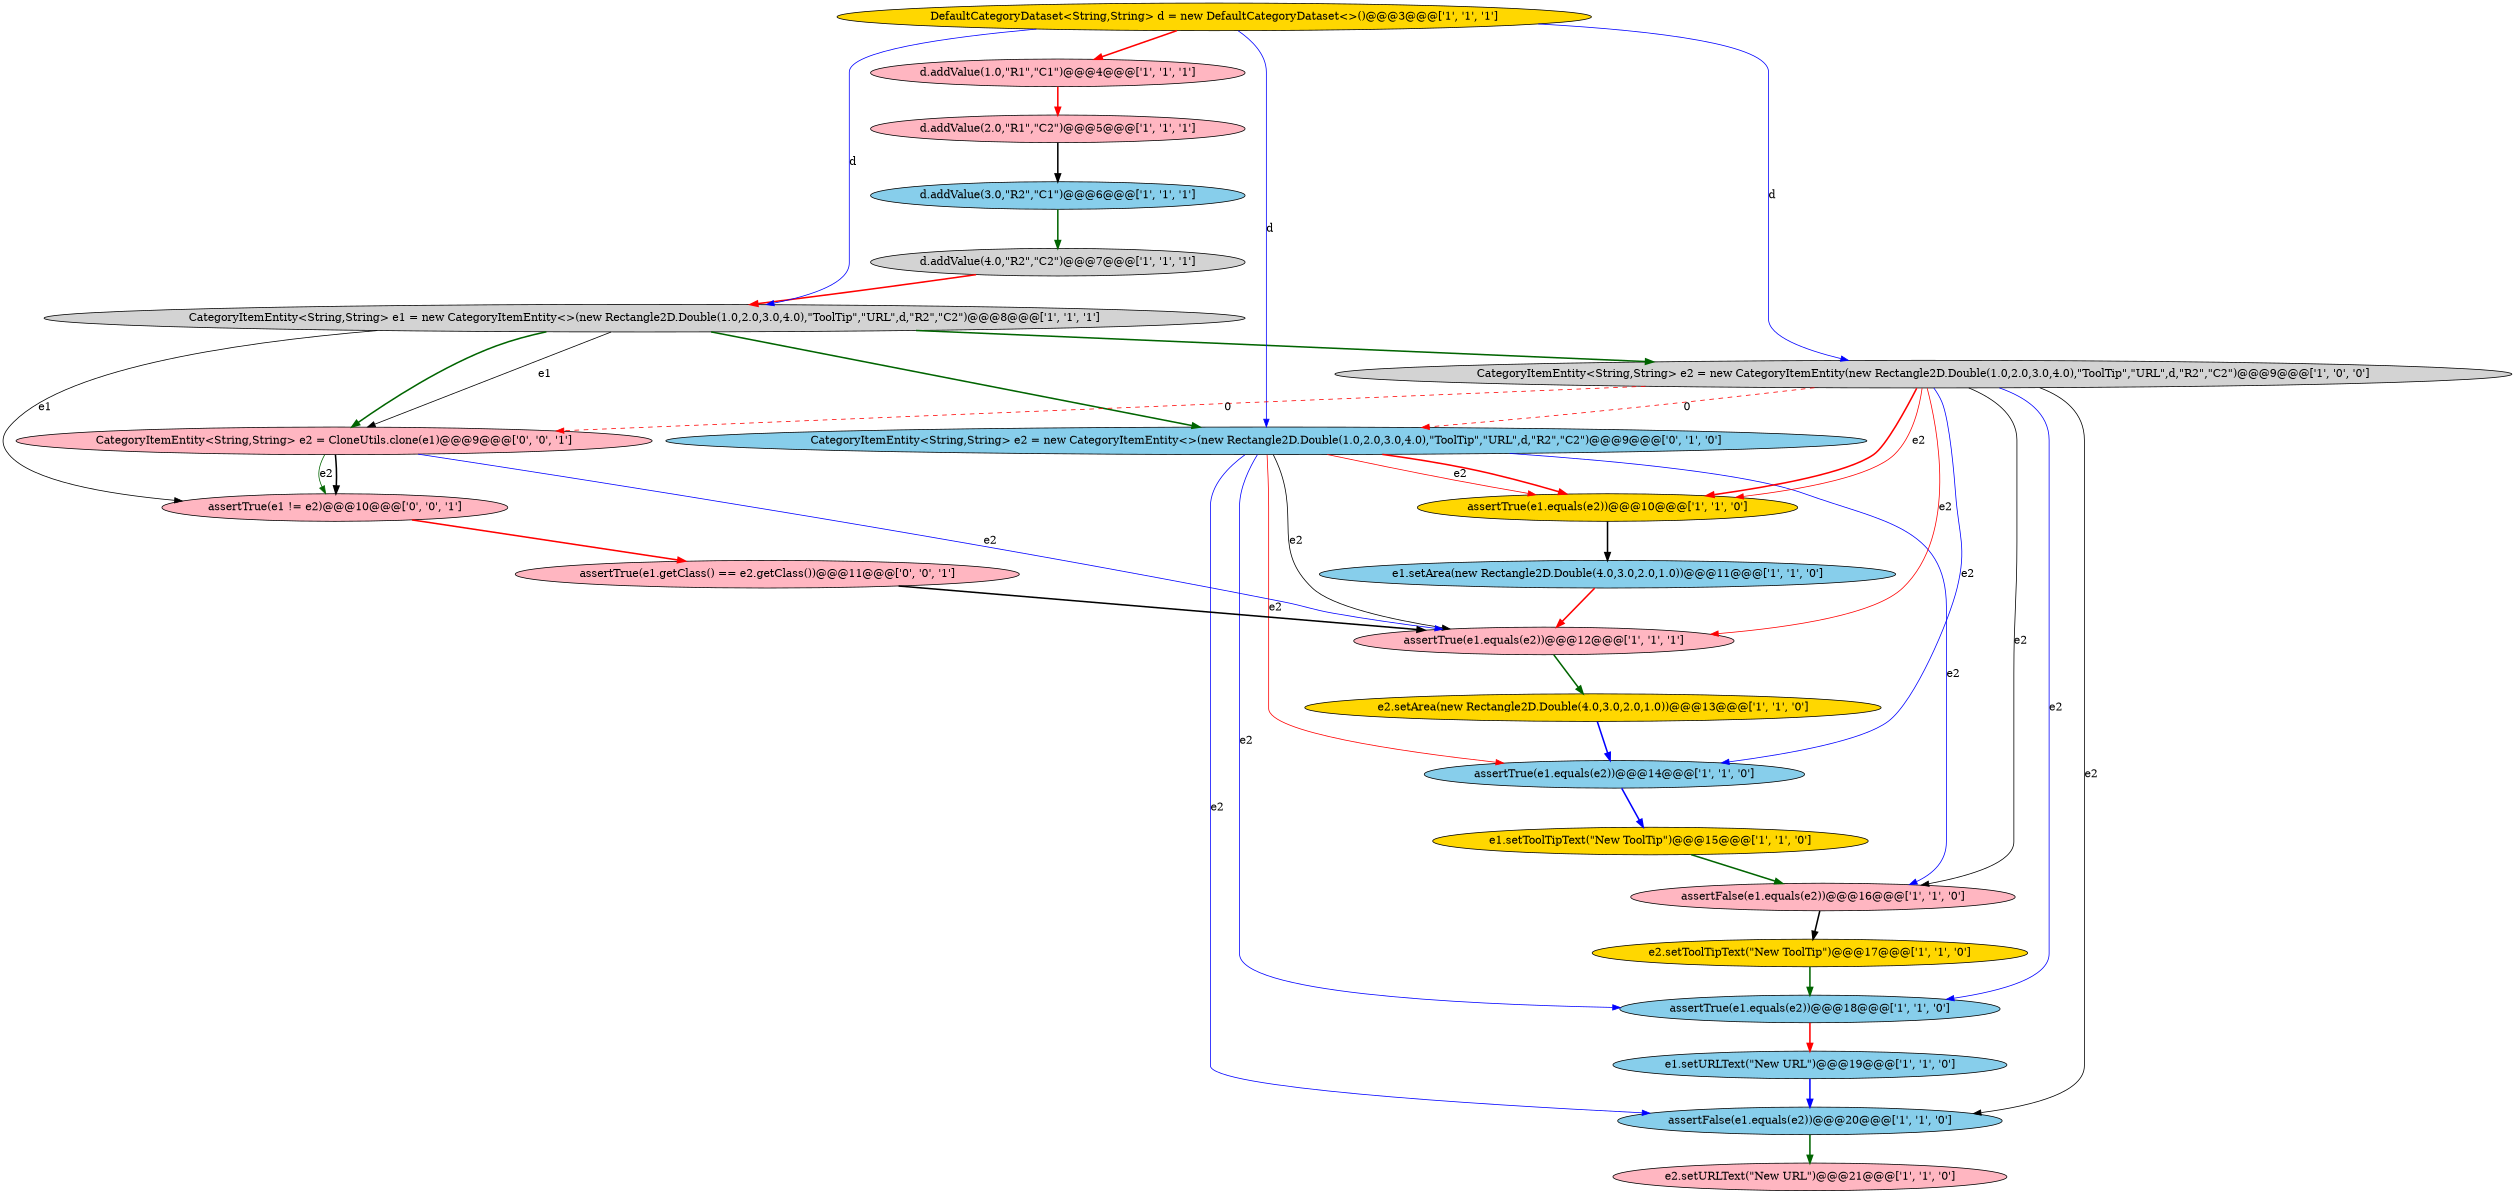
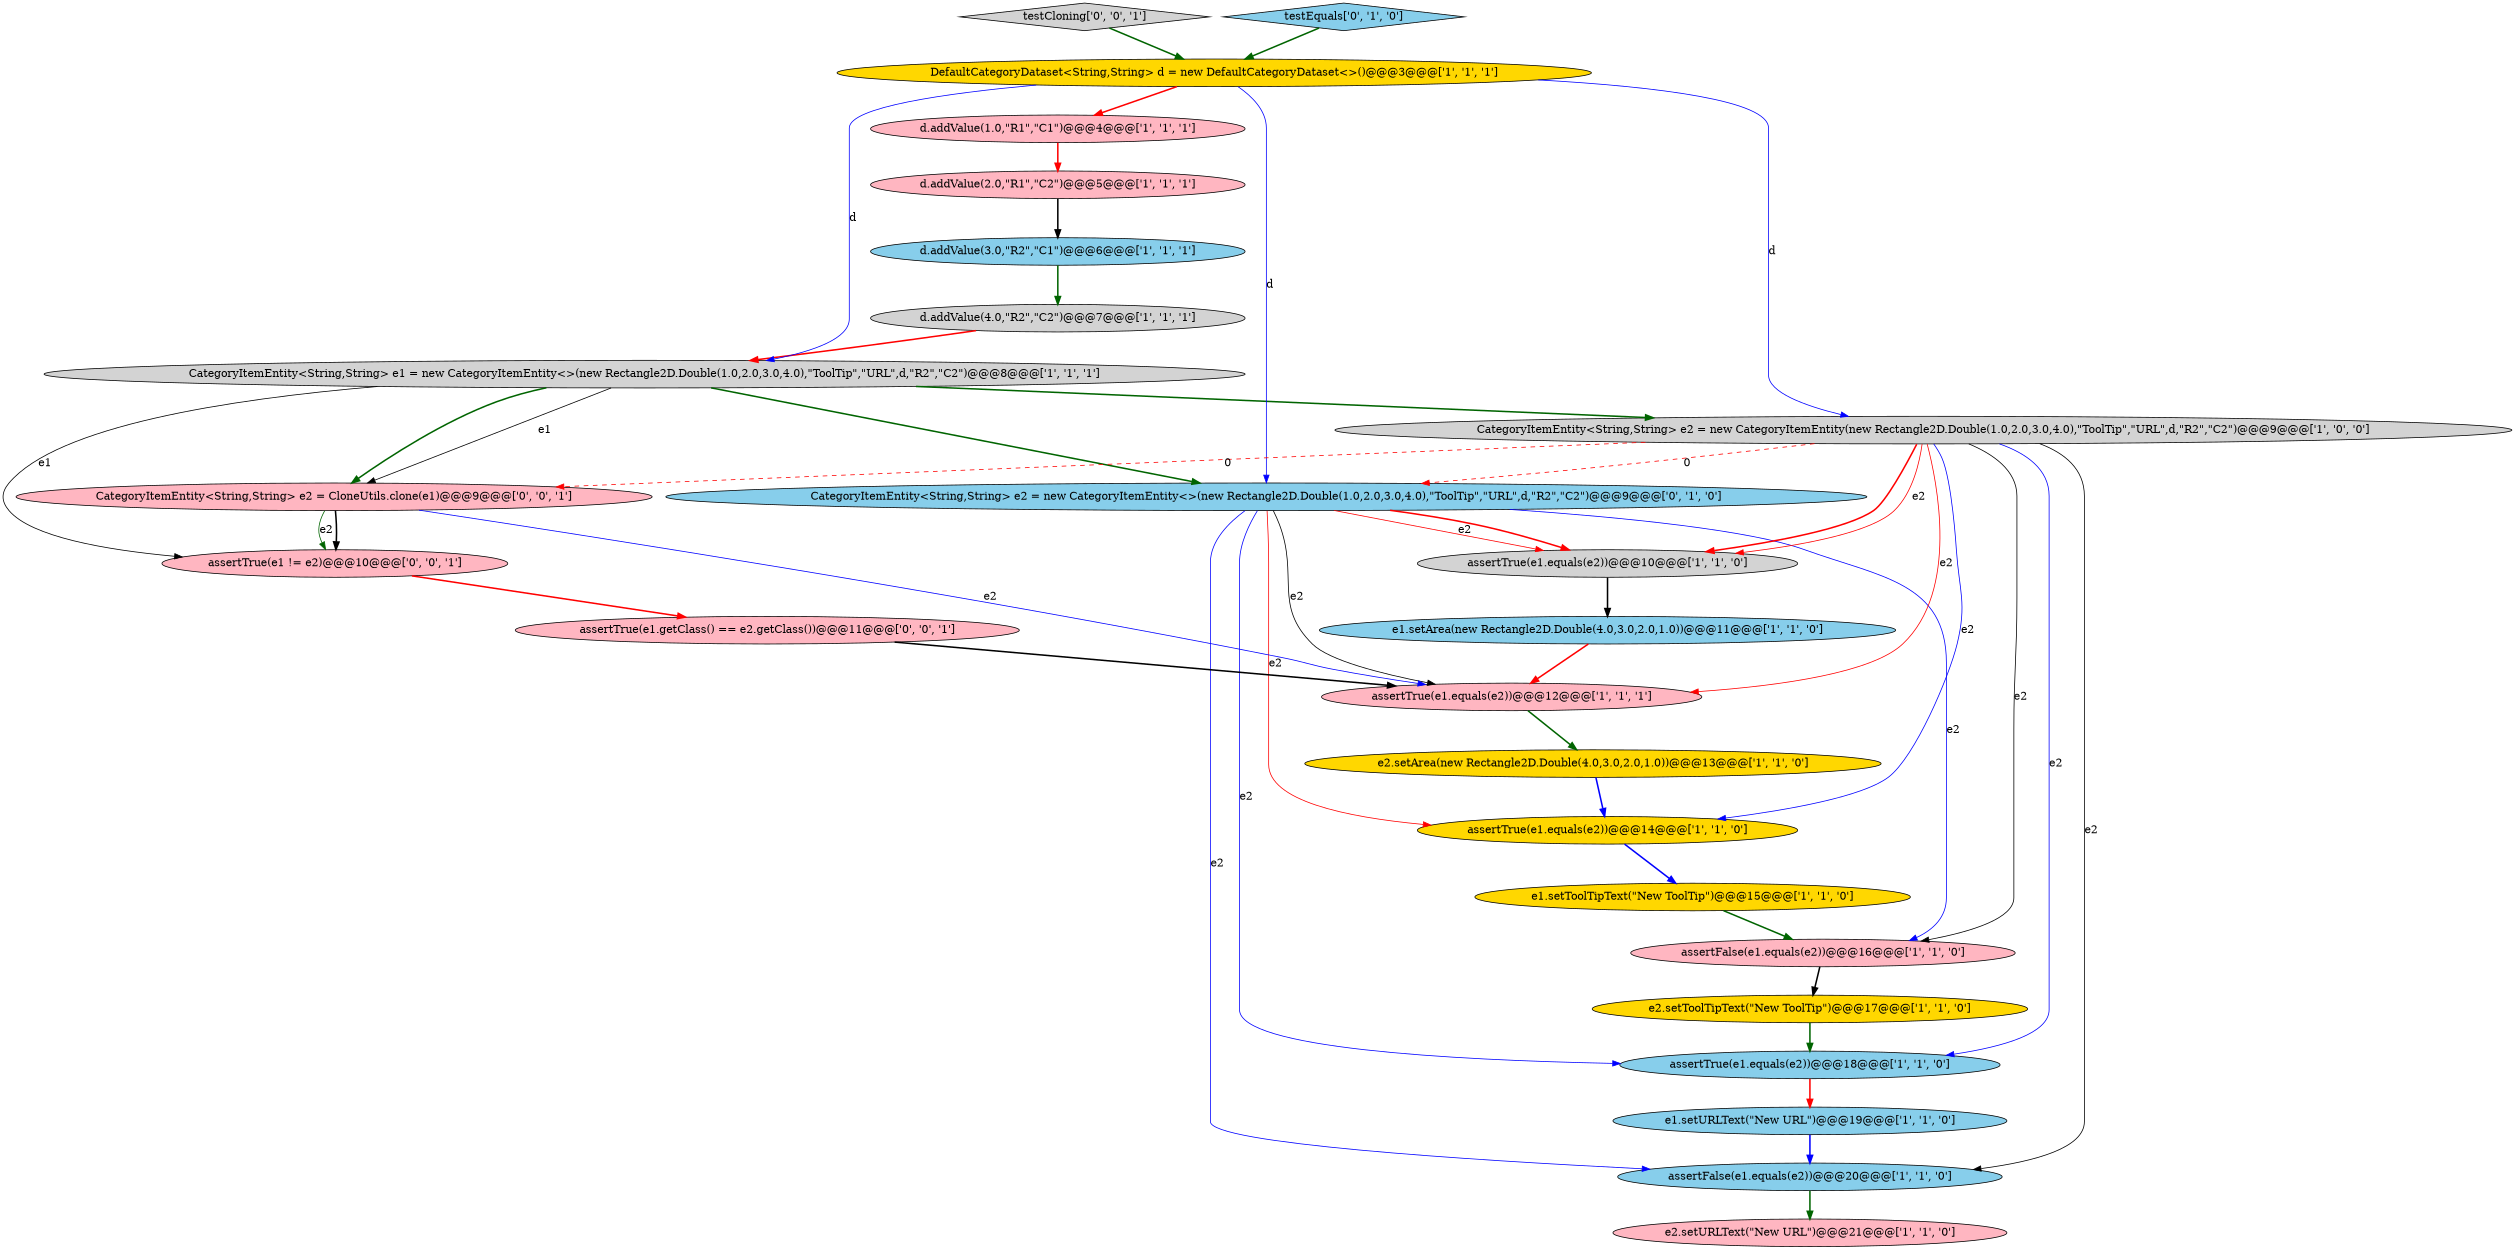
none -> (1085, 17)
none -> (1344, 17)
(1608, 508) -> (1608, 564)
(1614, 774) -> (1608, 830)
